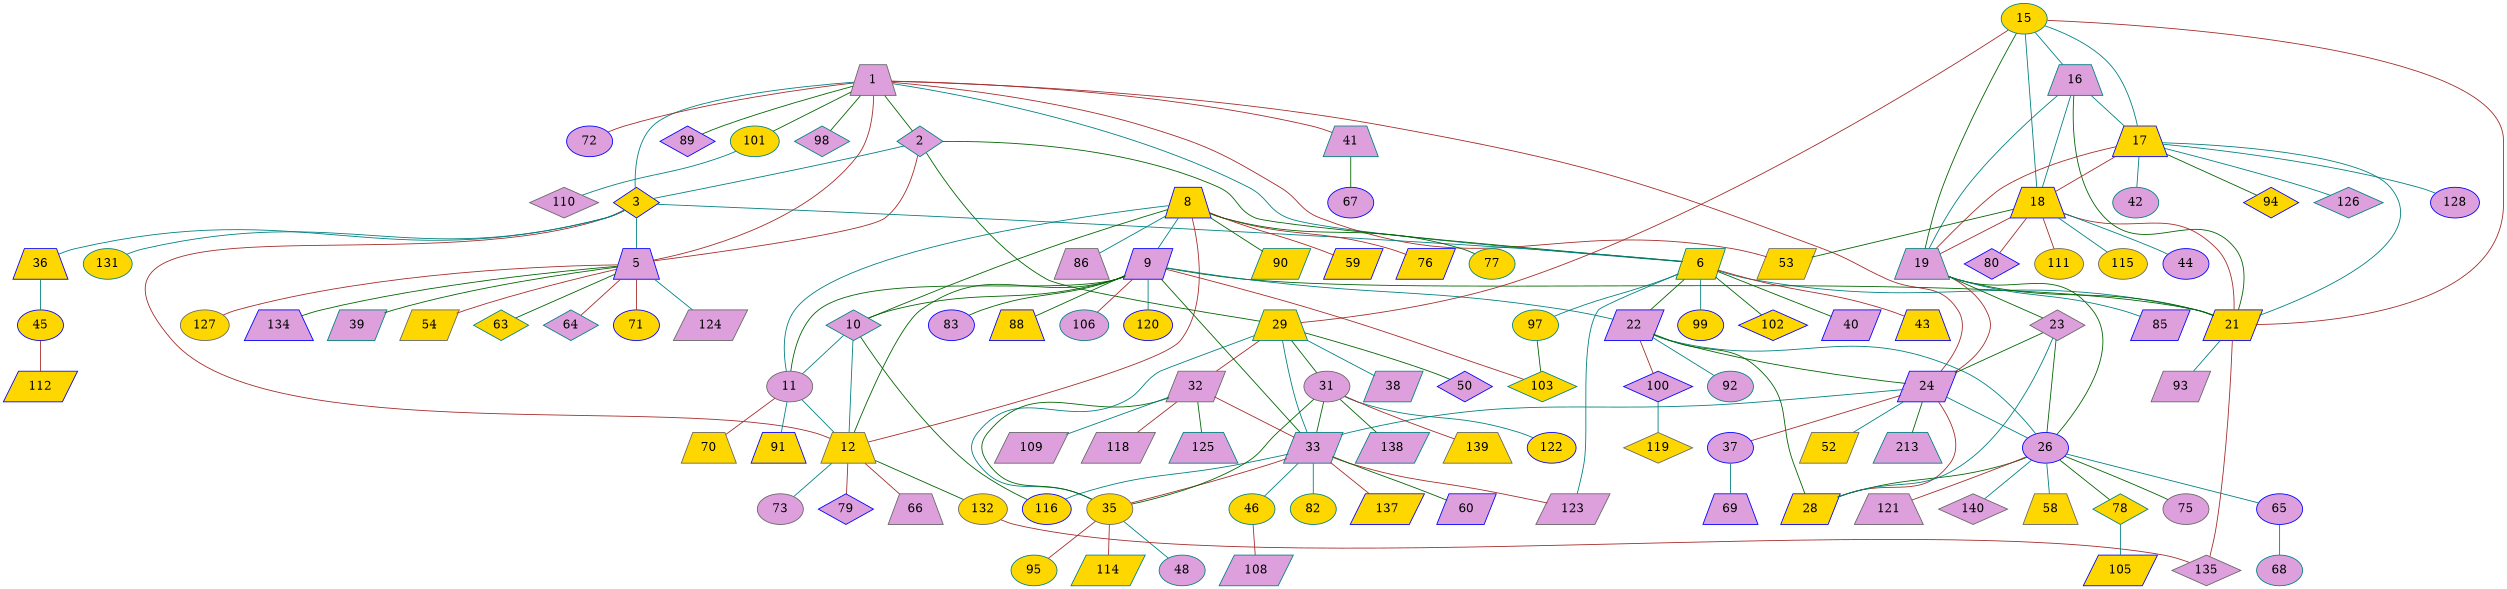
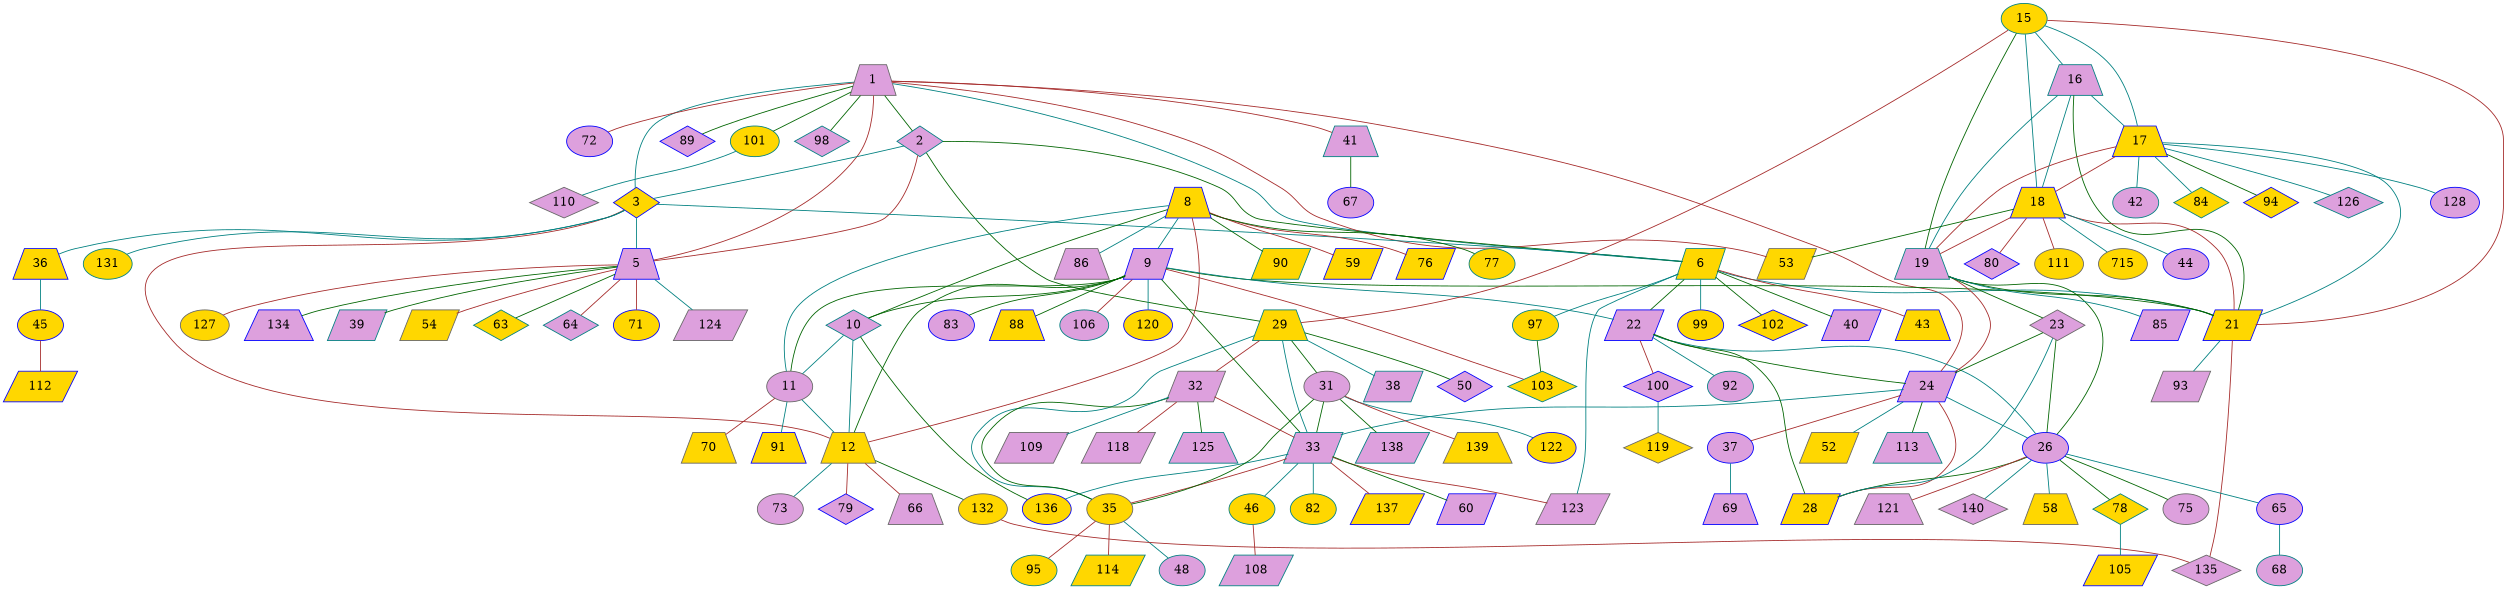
none -> (2201, 203)
(2123, 264) -> (2123, 264)
(1908, 448) -> (1908, 448)
(1047, 509) -> (1047, 509)
